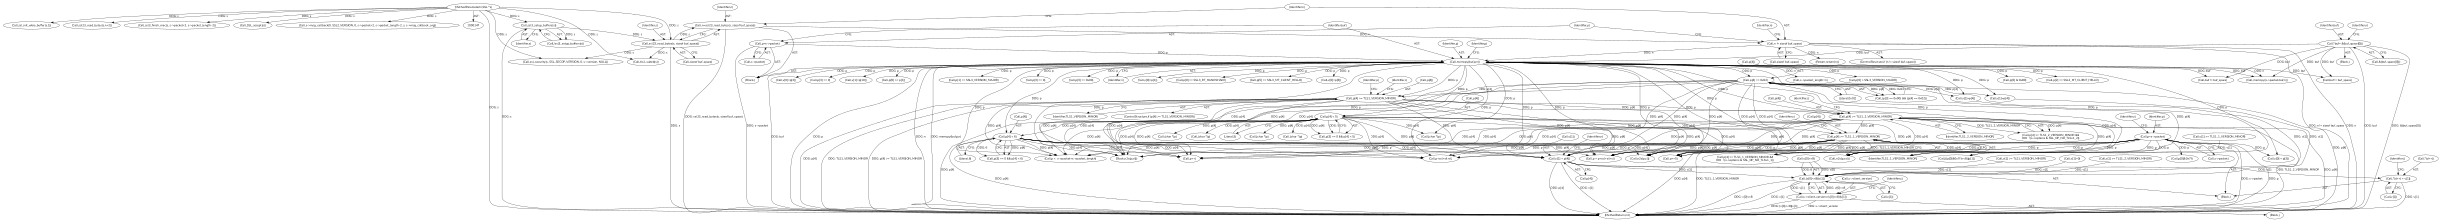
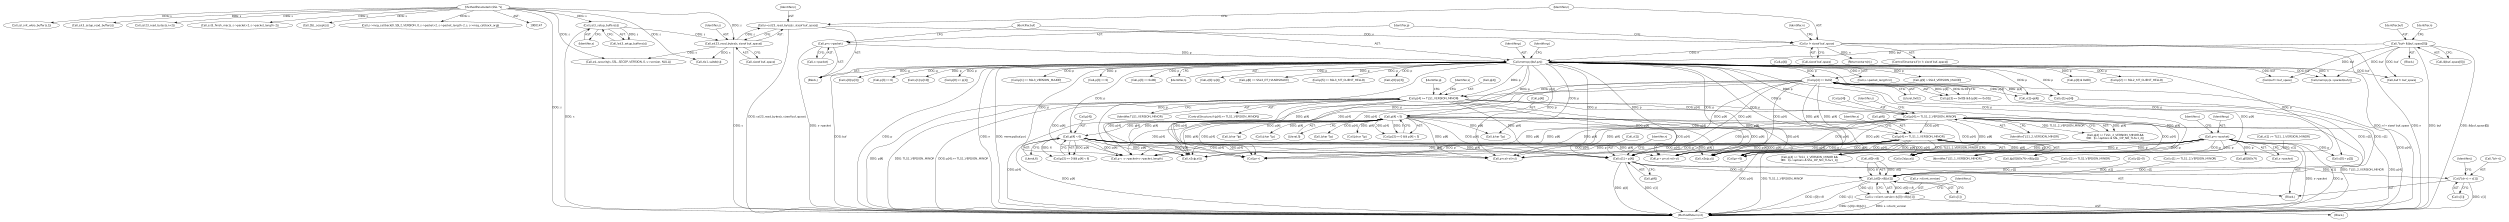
none -> (93, 25)
(1127, 159) -> (1192, 159)
